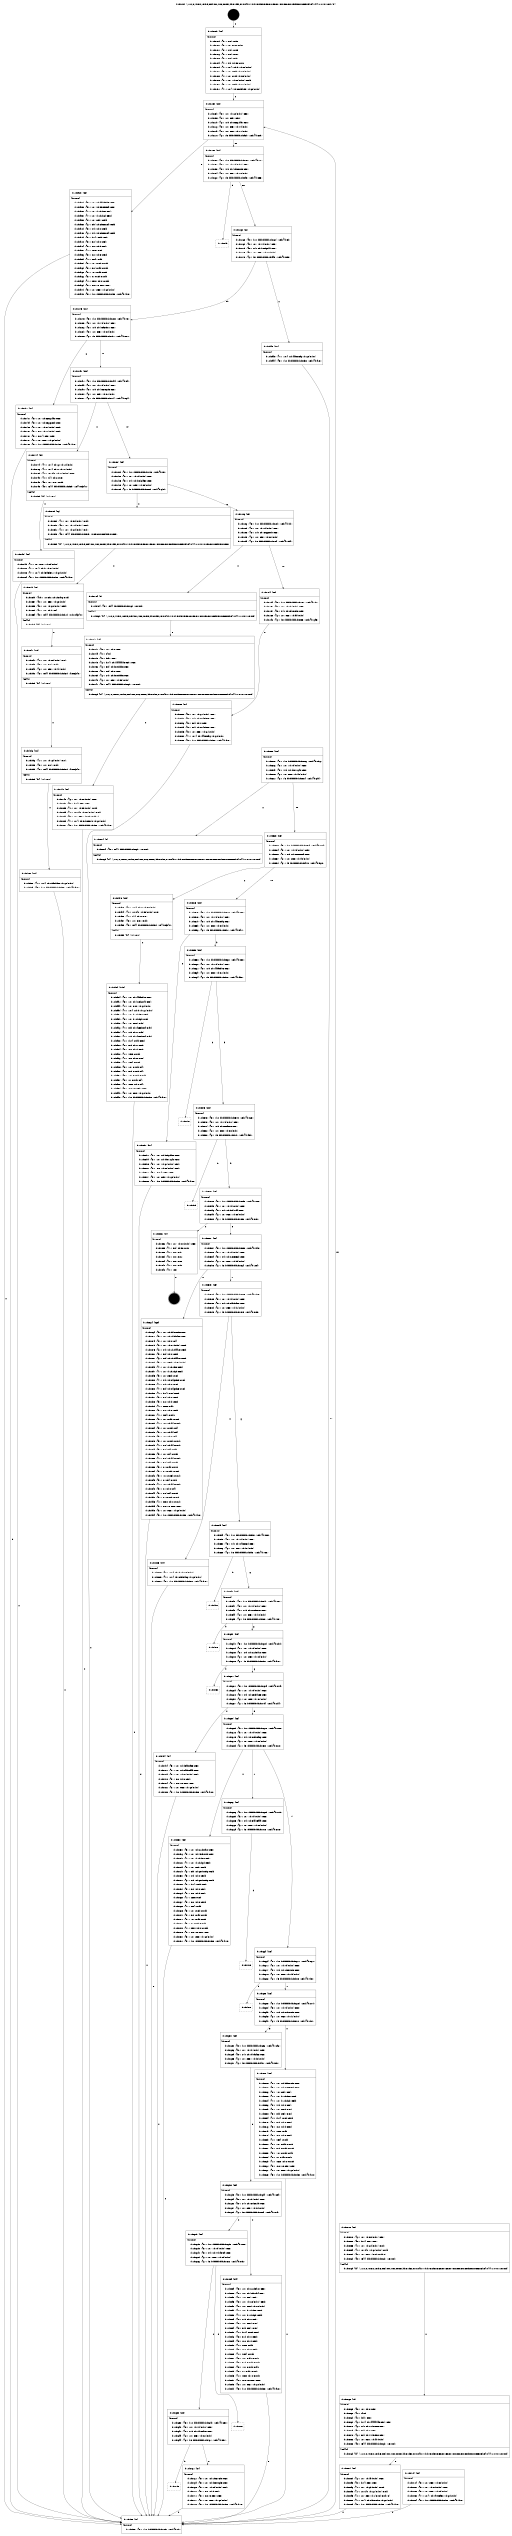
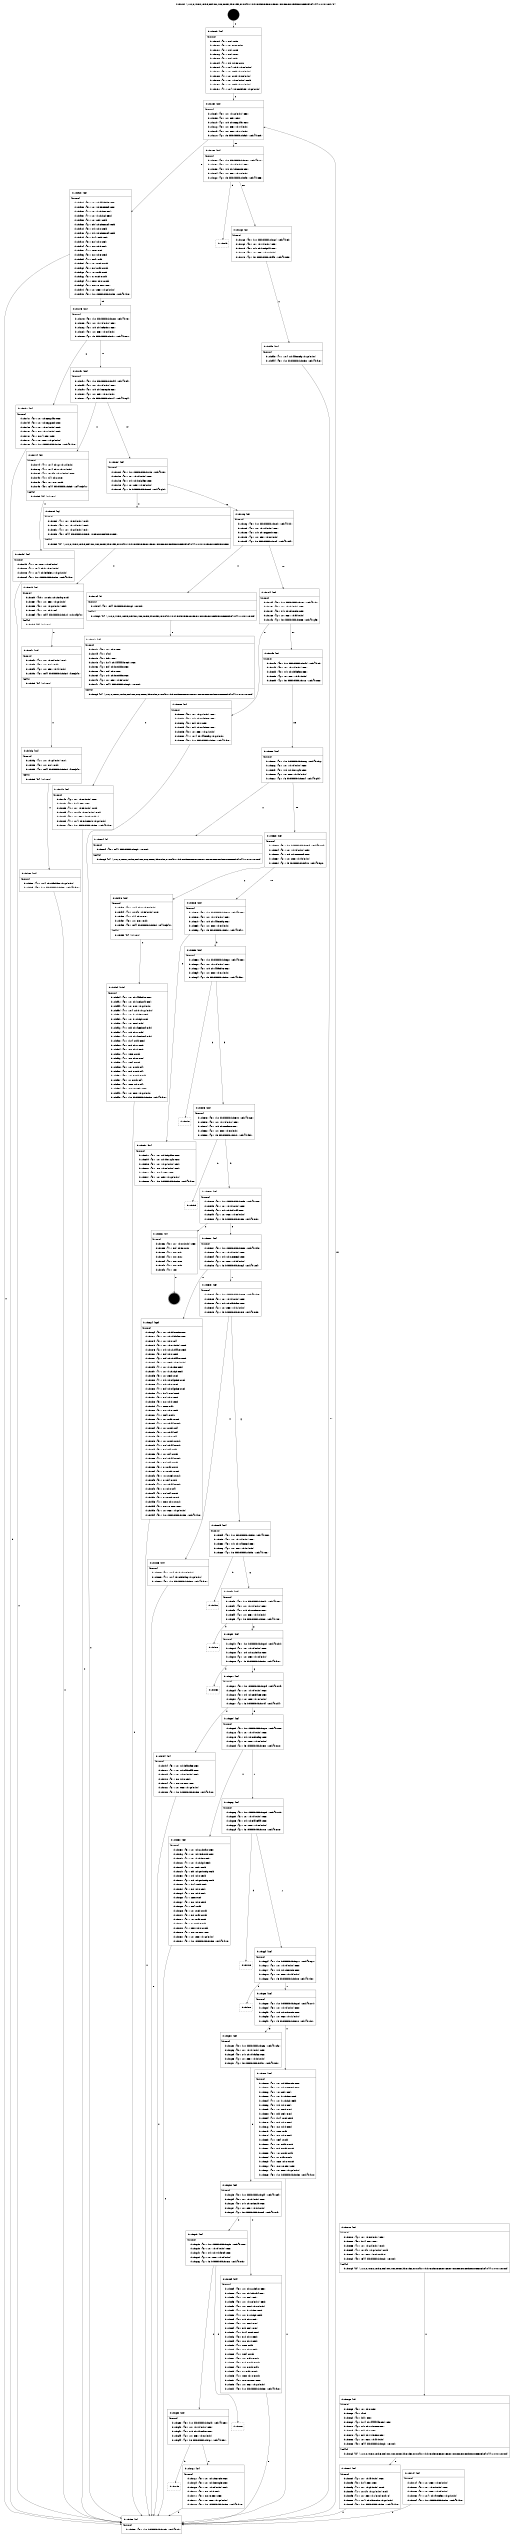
(204, 308) -> (101, 301)
none -> (292, 667)
(291, 1846) -> (269, 1890)
(139, 1850) -> none
